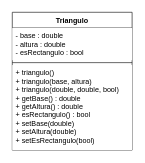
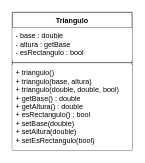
(41, 36) -> (41, 36)
